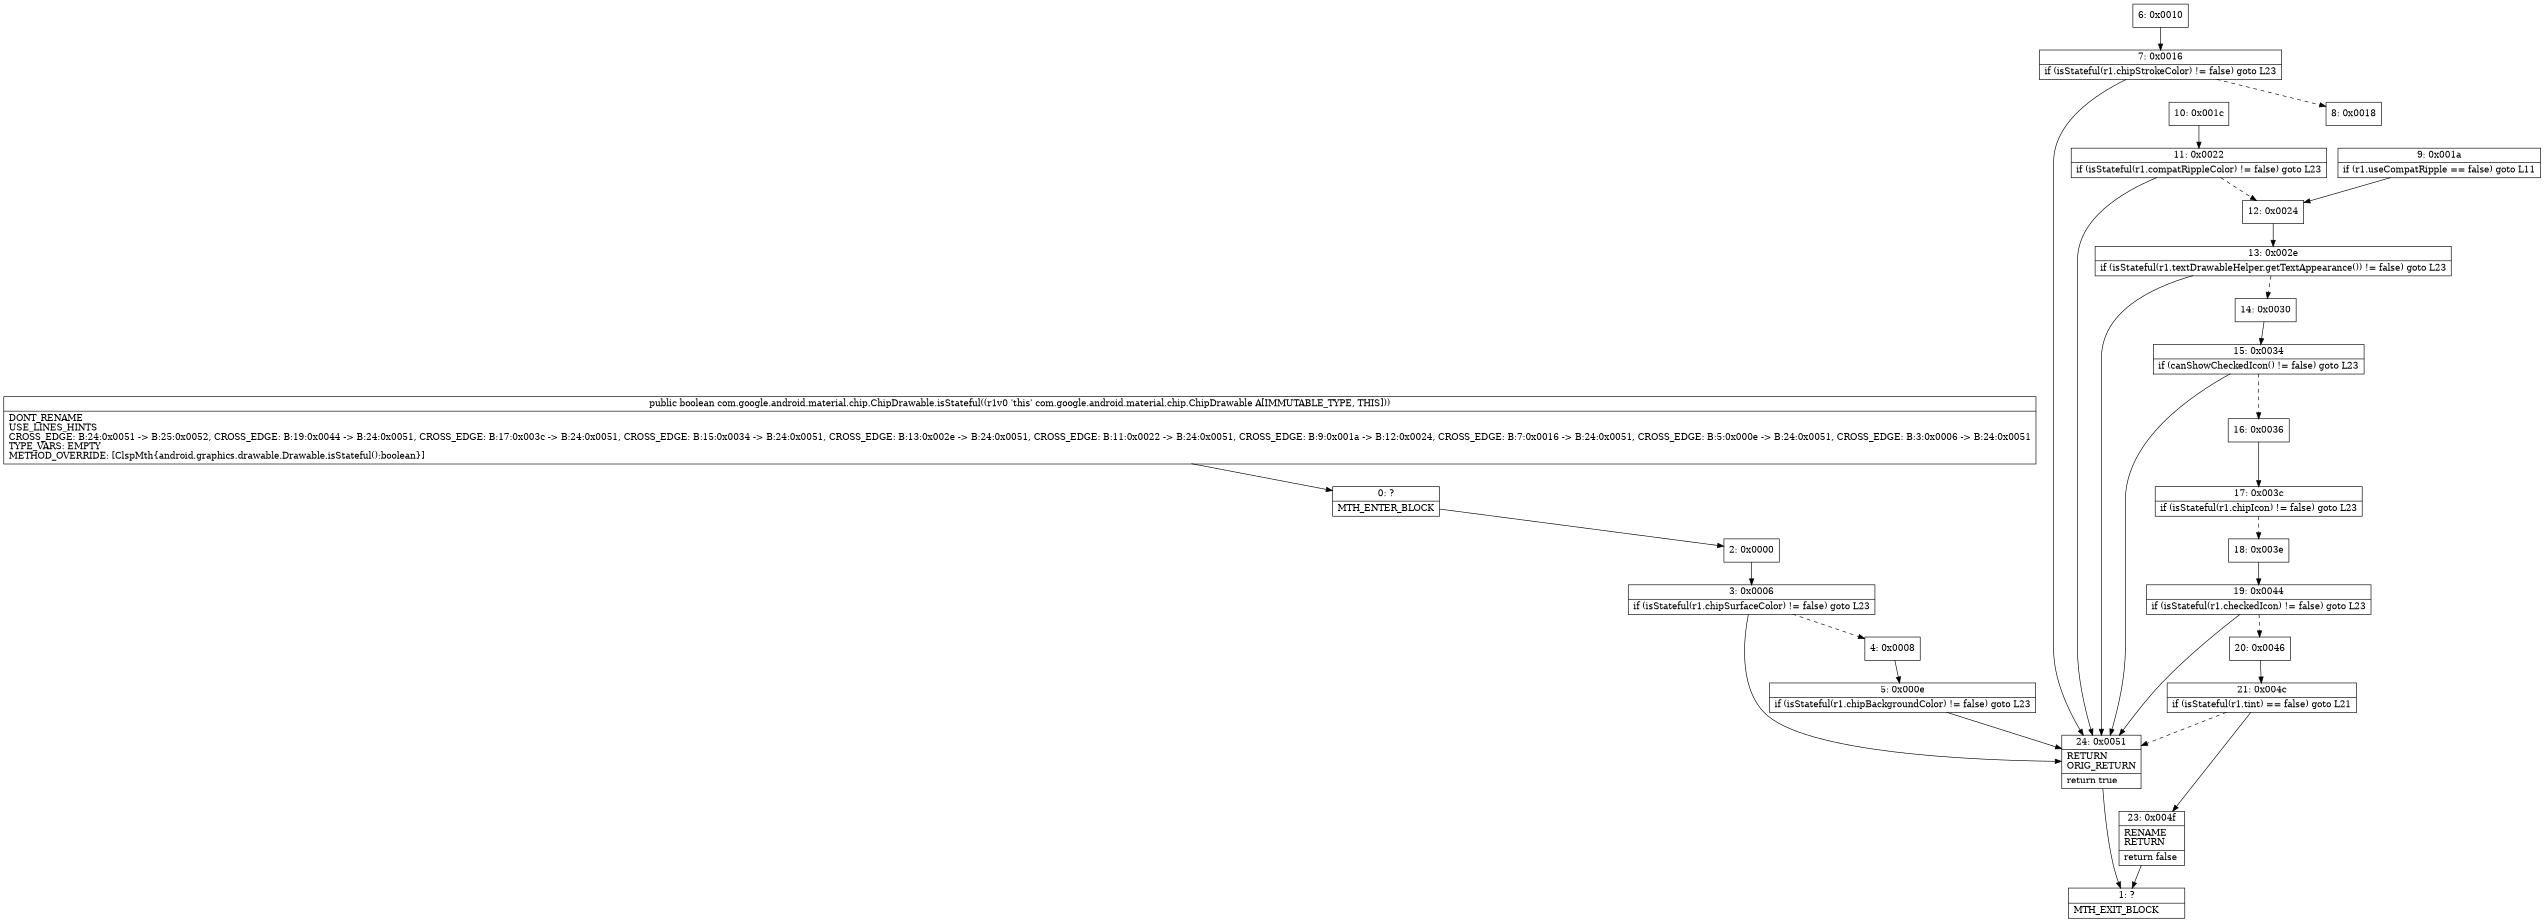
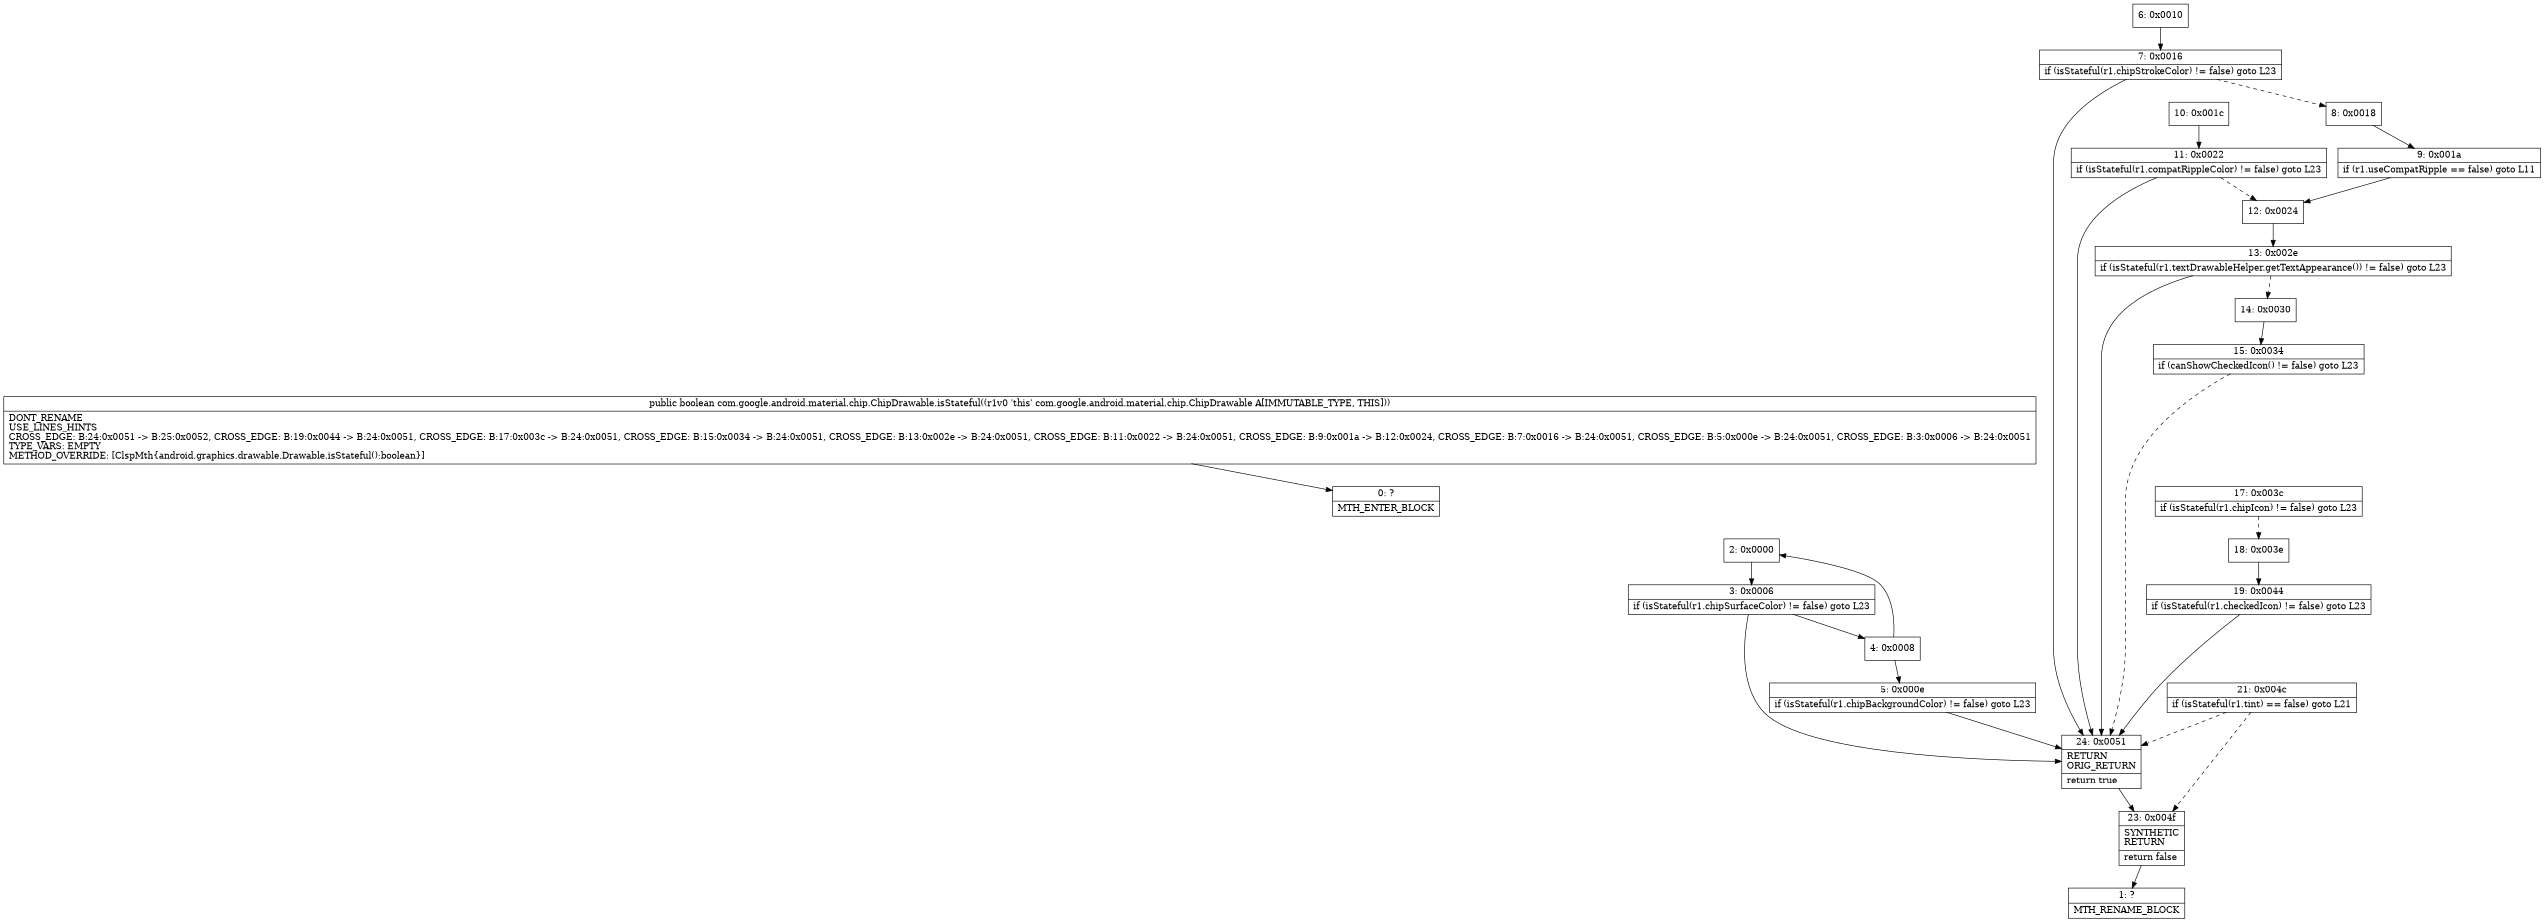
none -> (2391, 135)
(2259, 430) -> none
(1579, 527) -> (1861, 574)
(2125, 530) -> (2125, 530)
(1826, 625) -> (1826, 625)
(2260, 649) -> none
(2214, 759) -> (2214, 759)
(2145, 833) -> (2152, 833)
(2108, 836) -> (2125, 797)
(2116, 910) -> (2127, 910)
